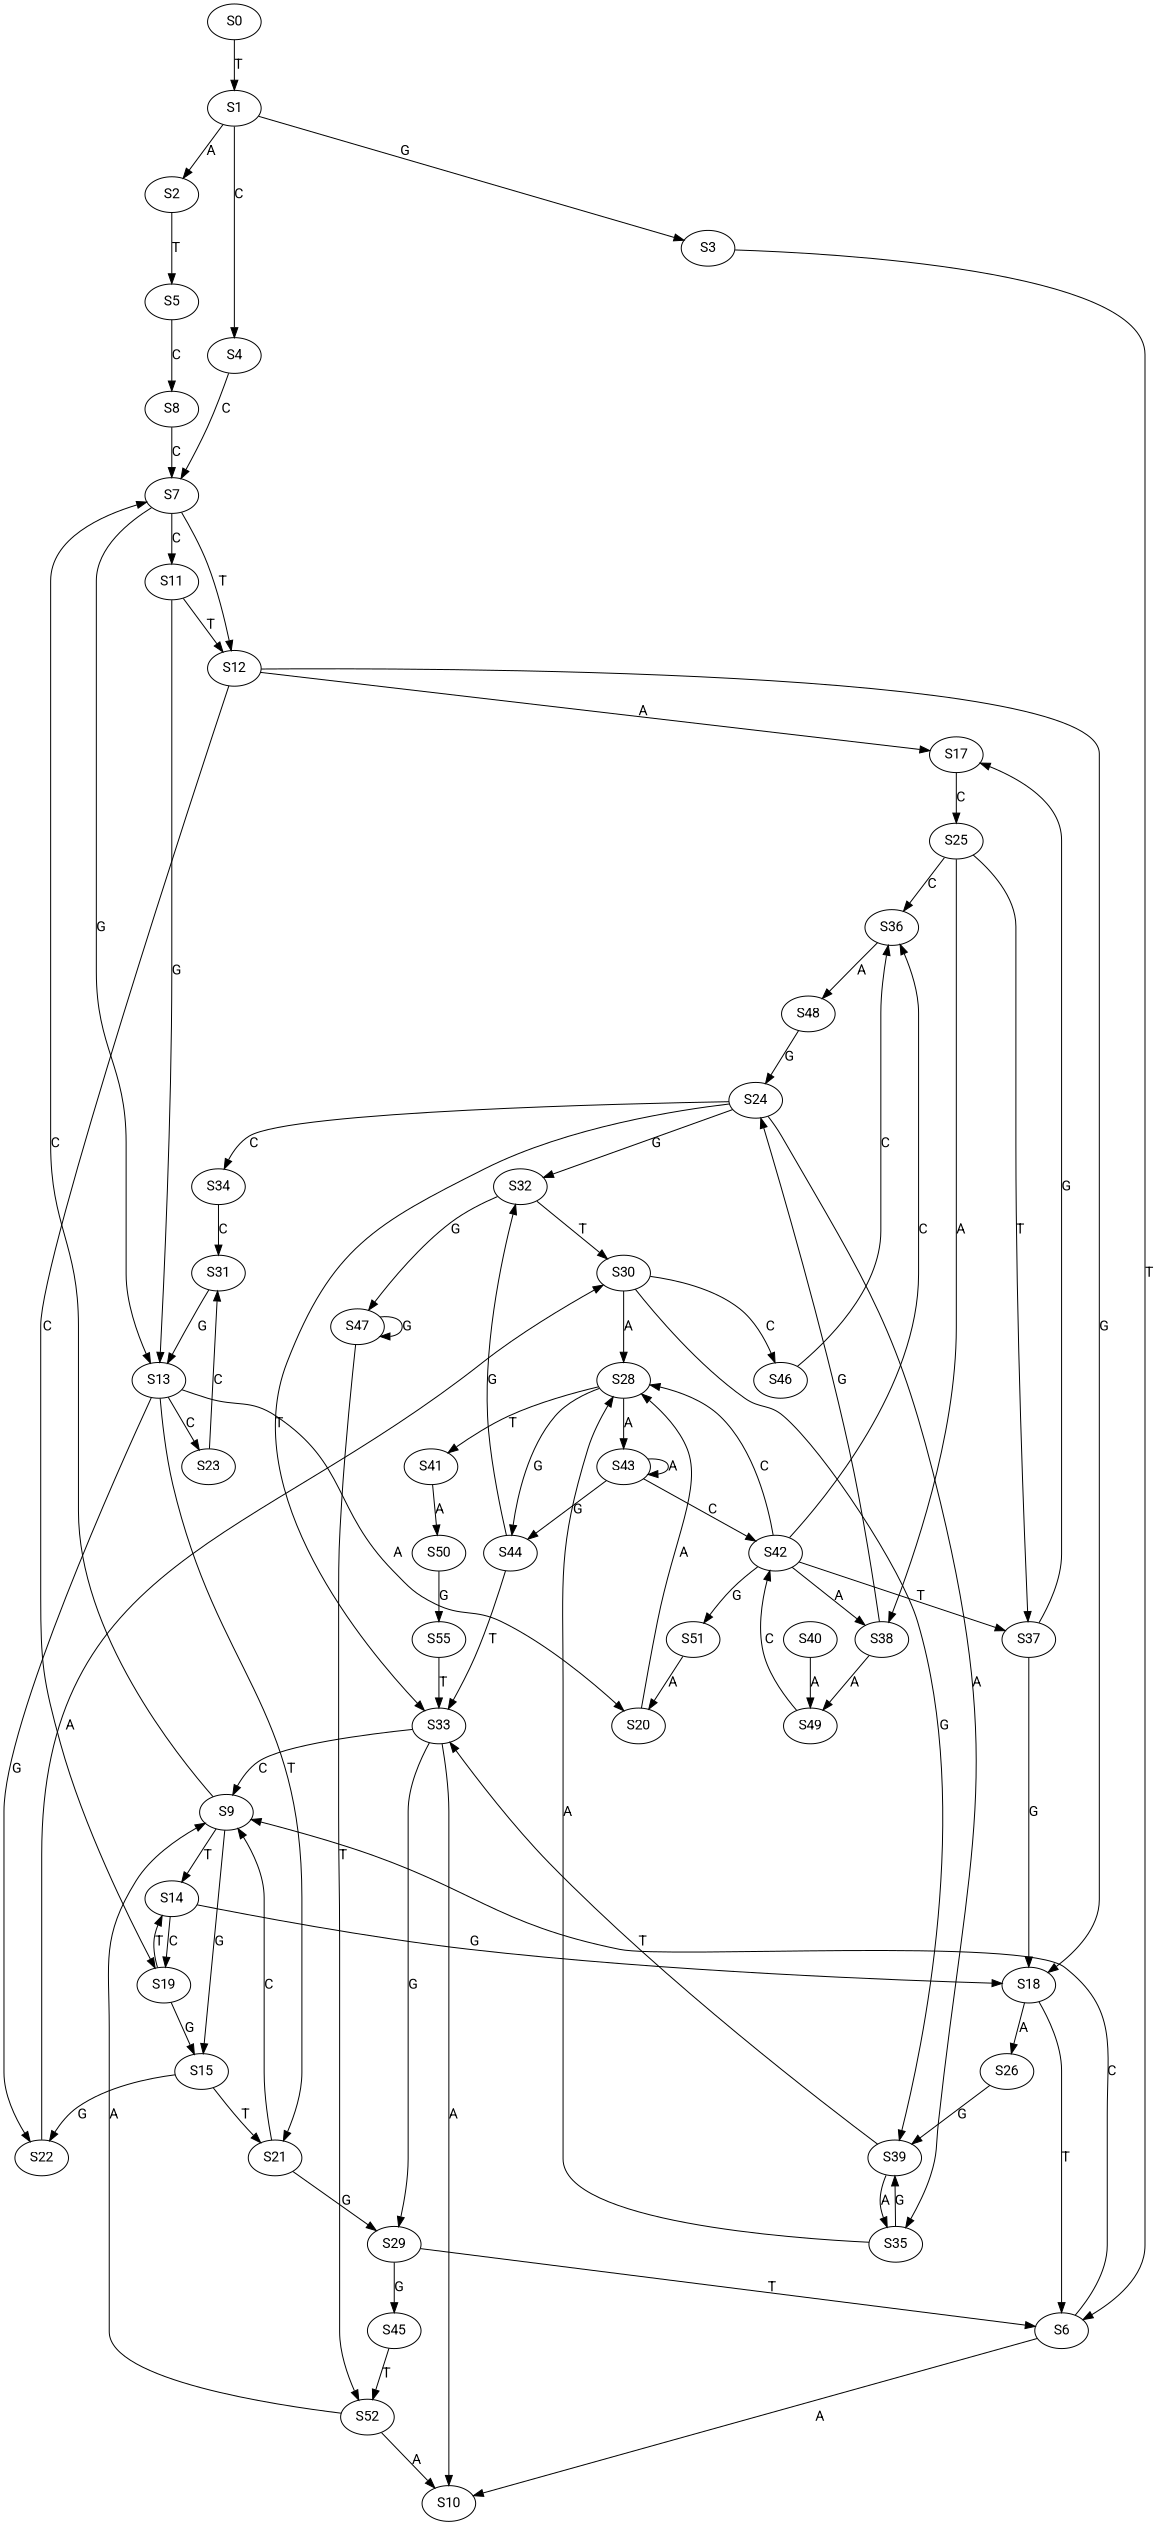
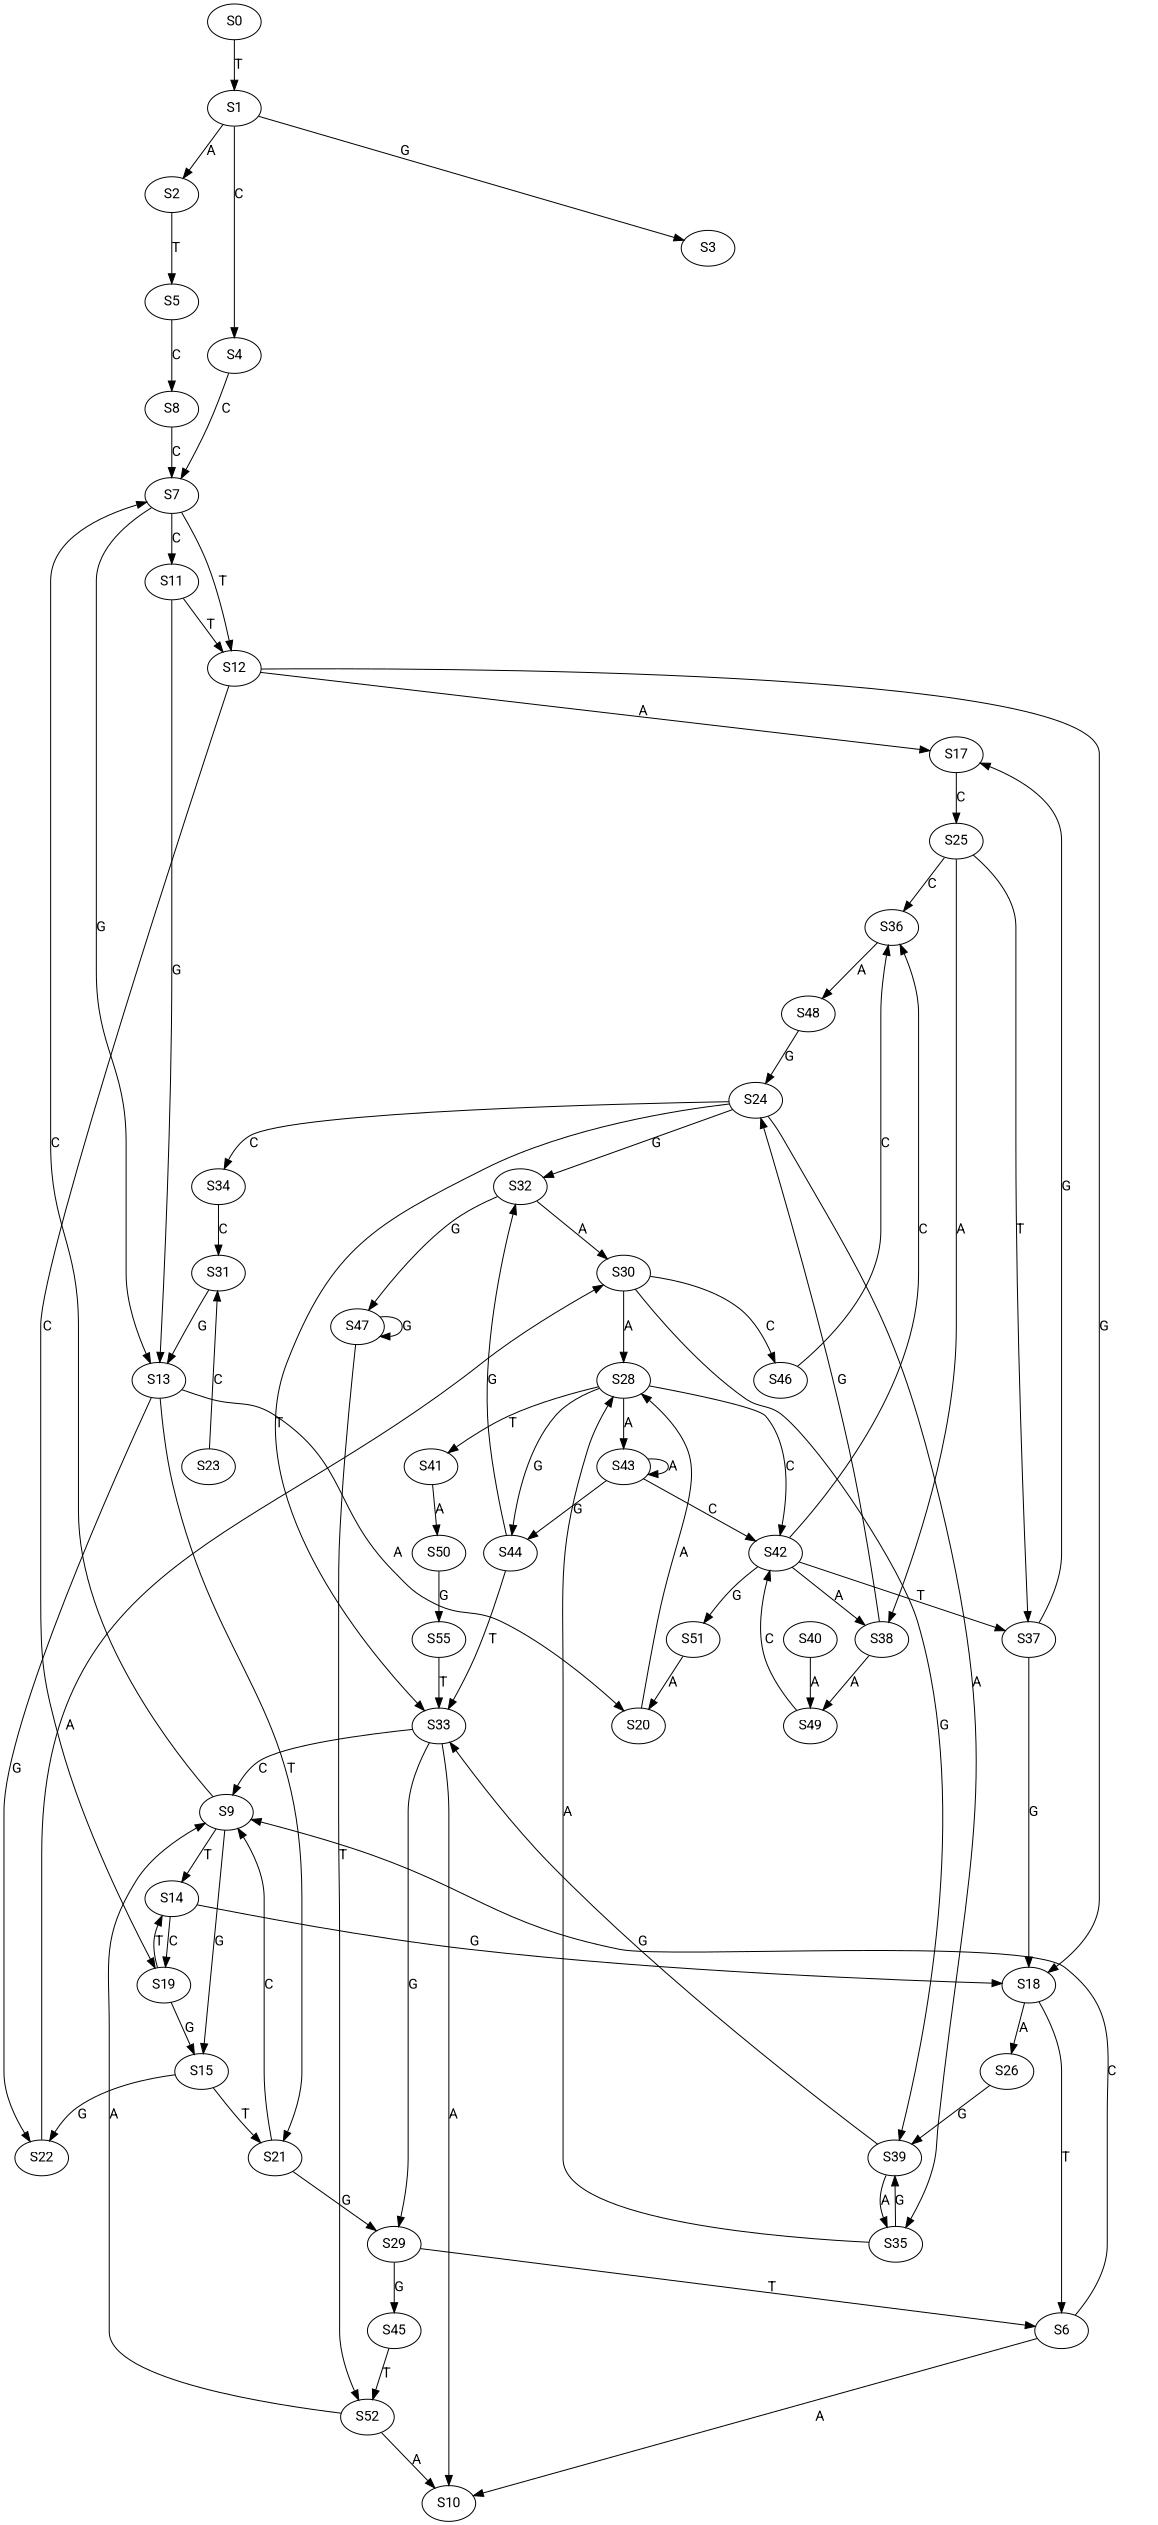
(1145, 1126) -> none
(583, 1230) -> (583, 1230)
(181, 1419) -> none
(740, 1442) -> (763, 1414)
(643, 1942) -> (643, 1942)
